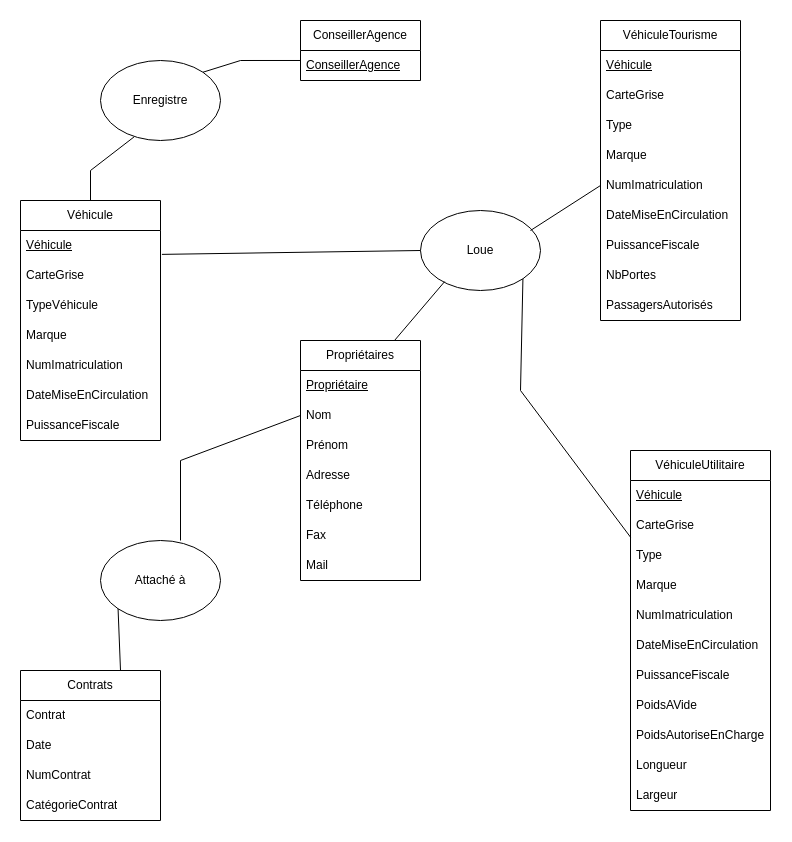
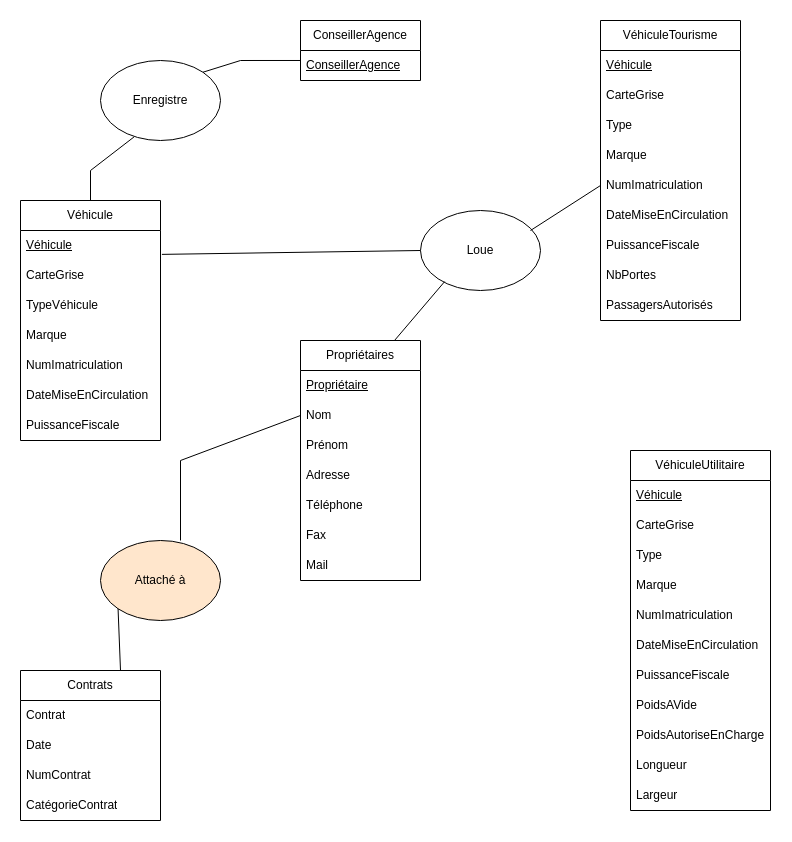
(541, 418) -> none
(161, 581) -> (161, 581)
